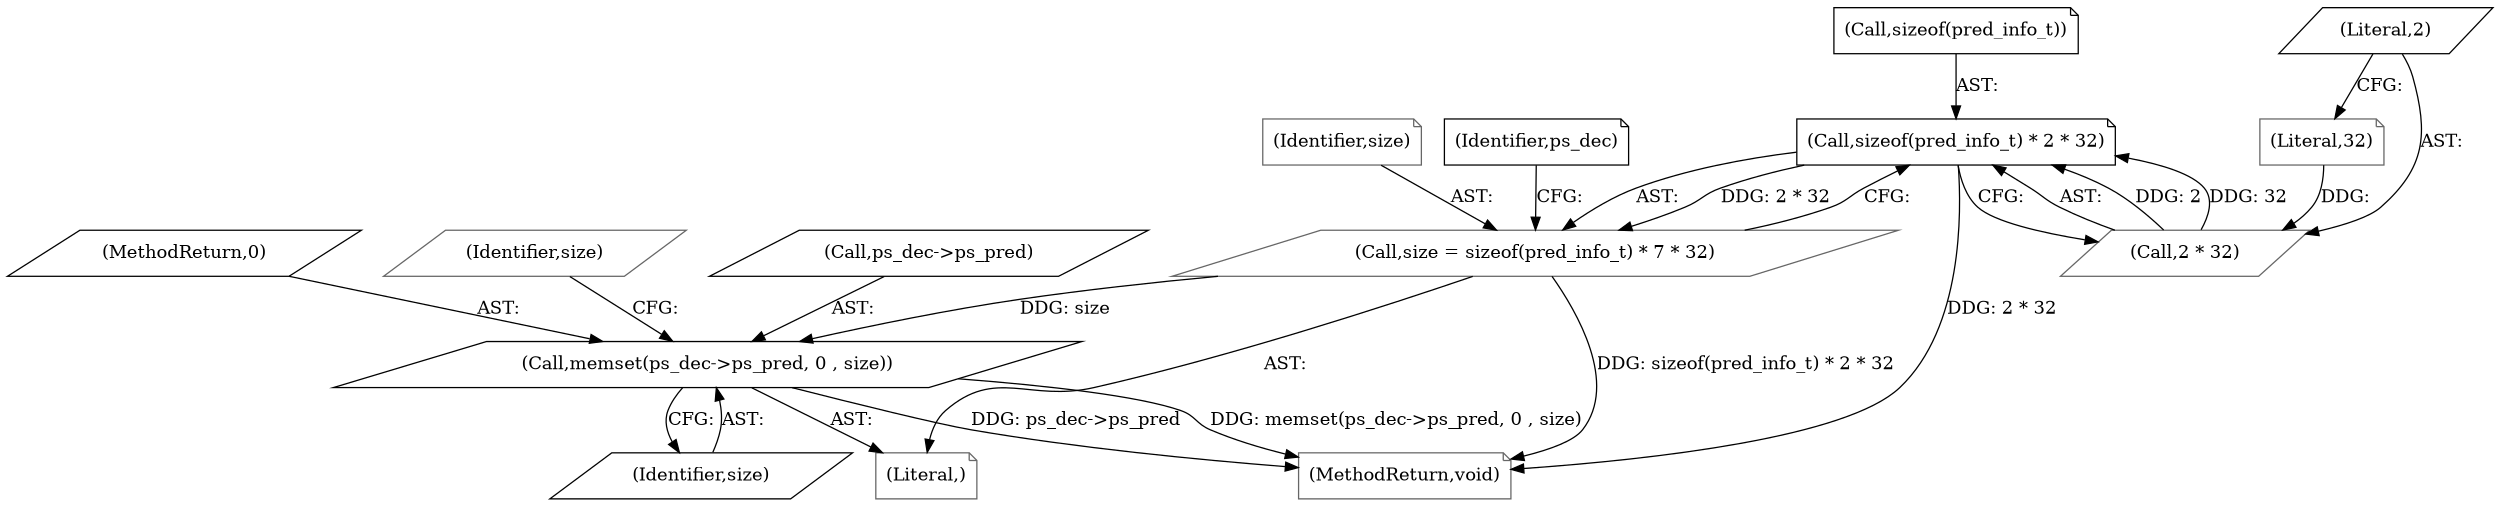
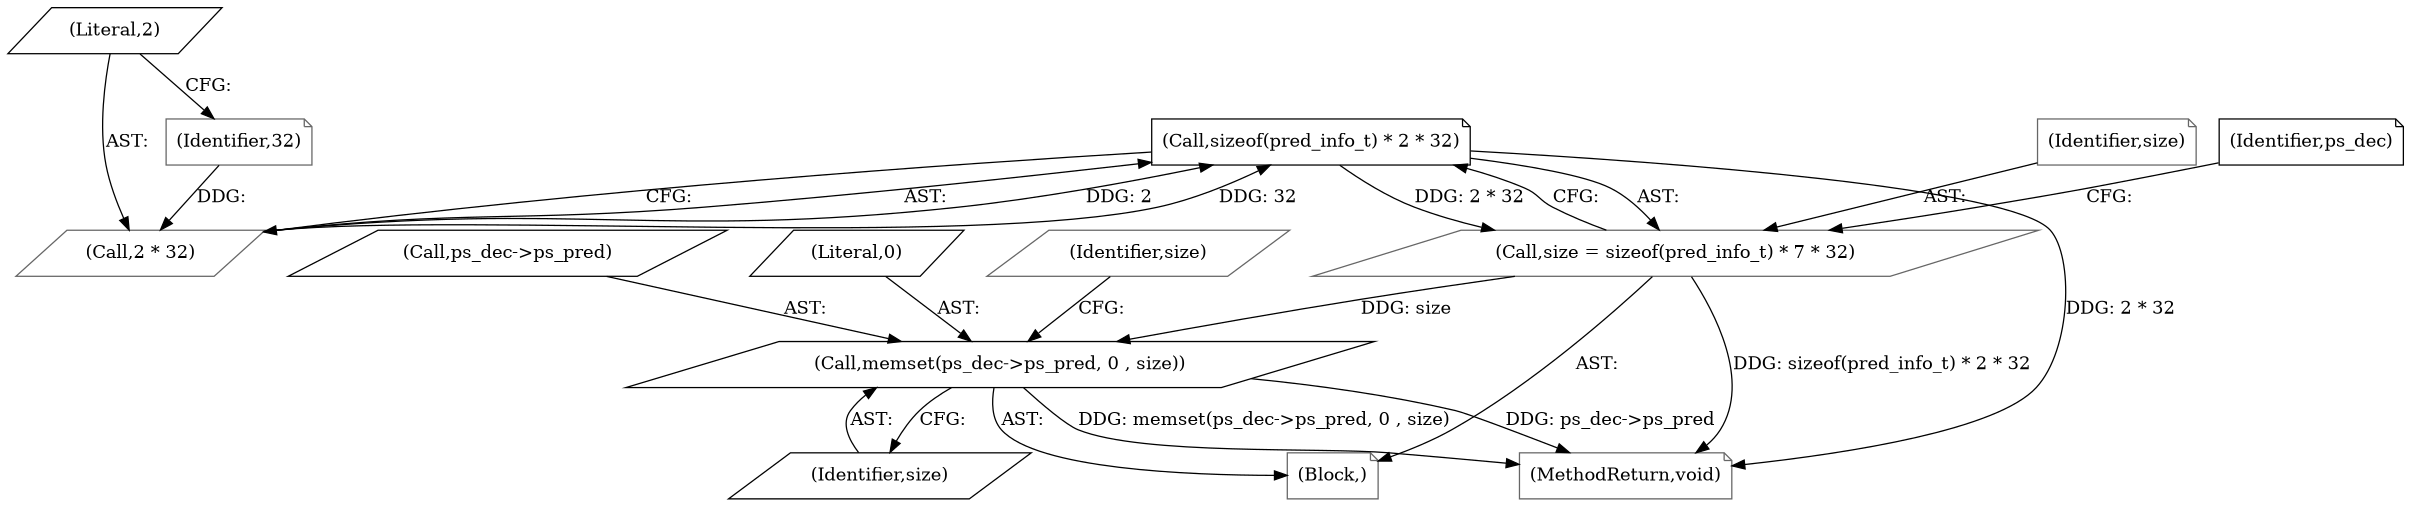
(1956, 31) -> none
(2322, 142) -> (239, 142)
(184, 253) -> (857, 253)
(926, 476) -> (1333, 476)
